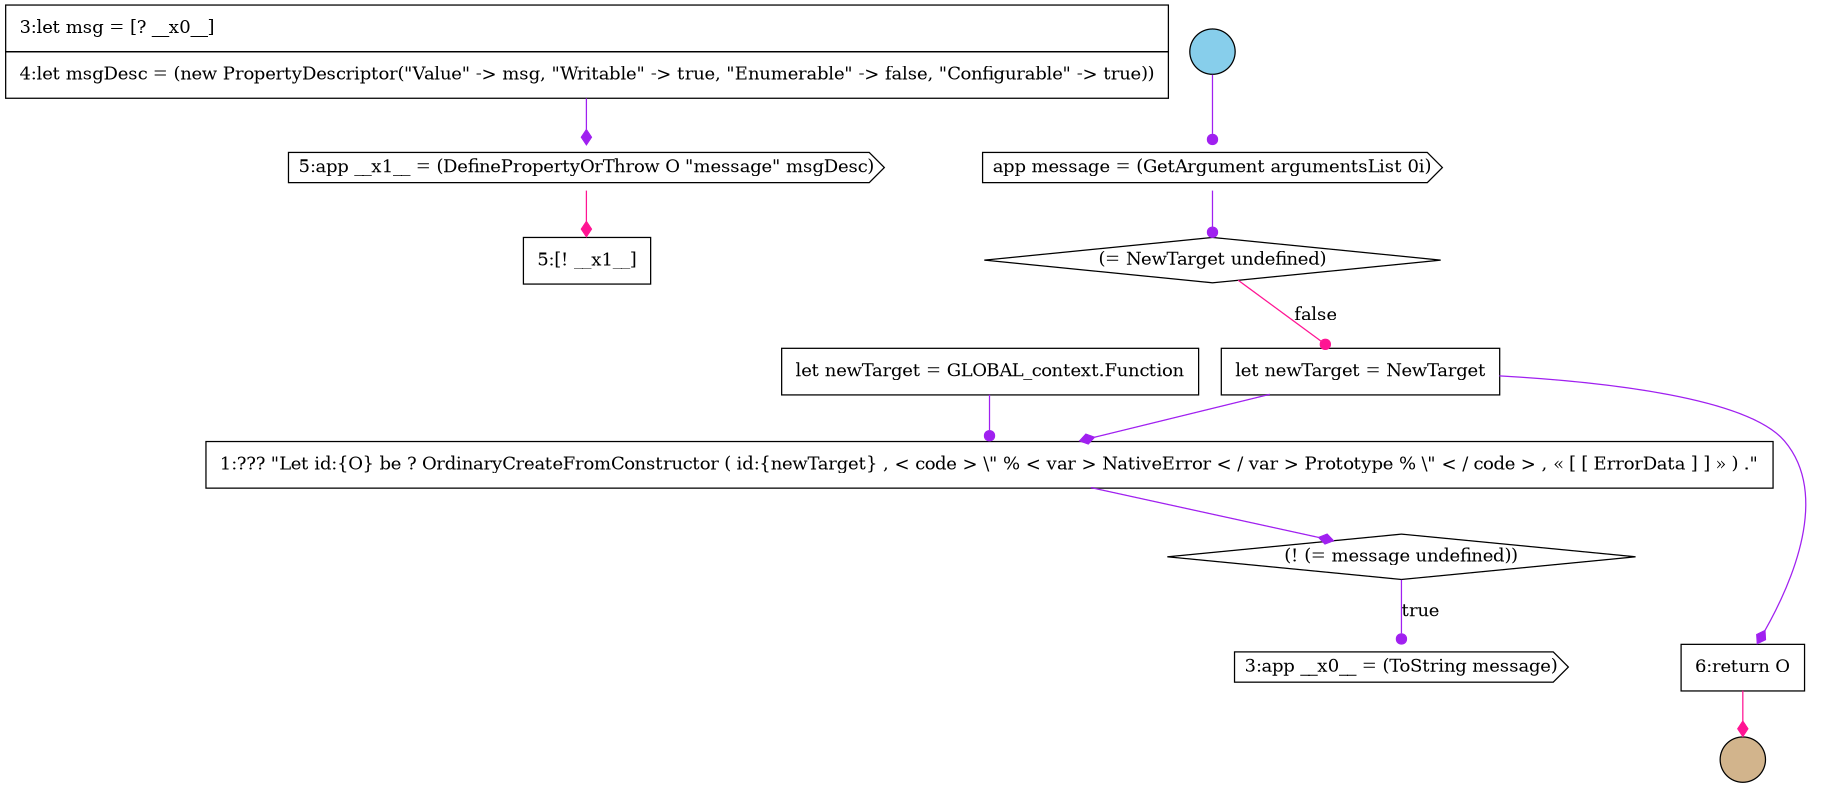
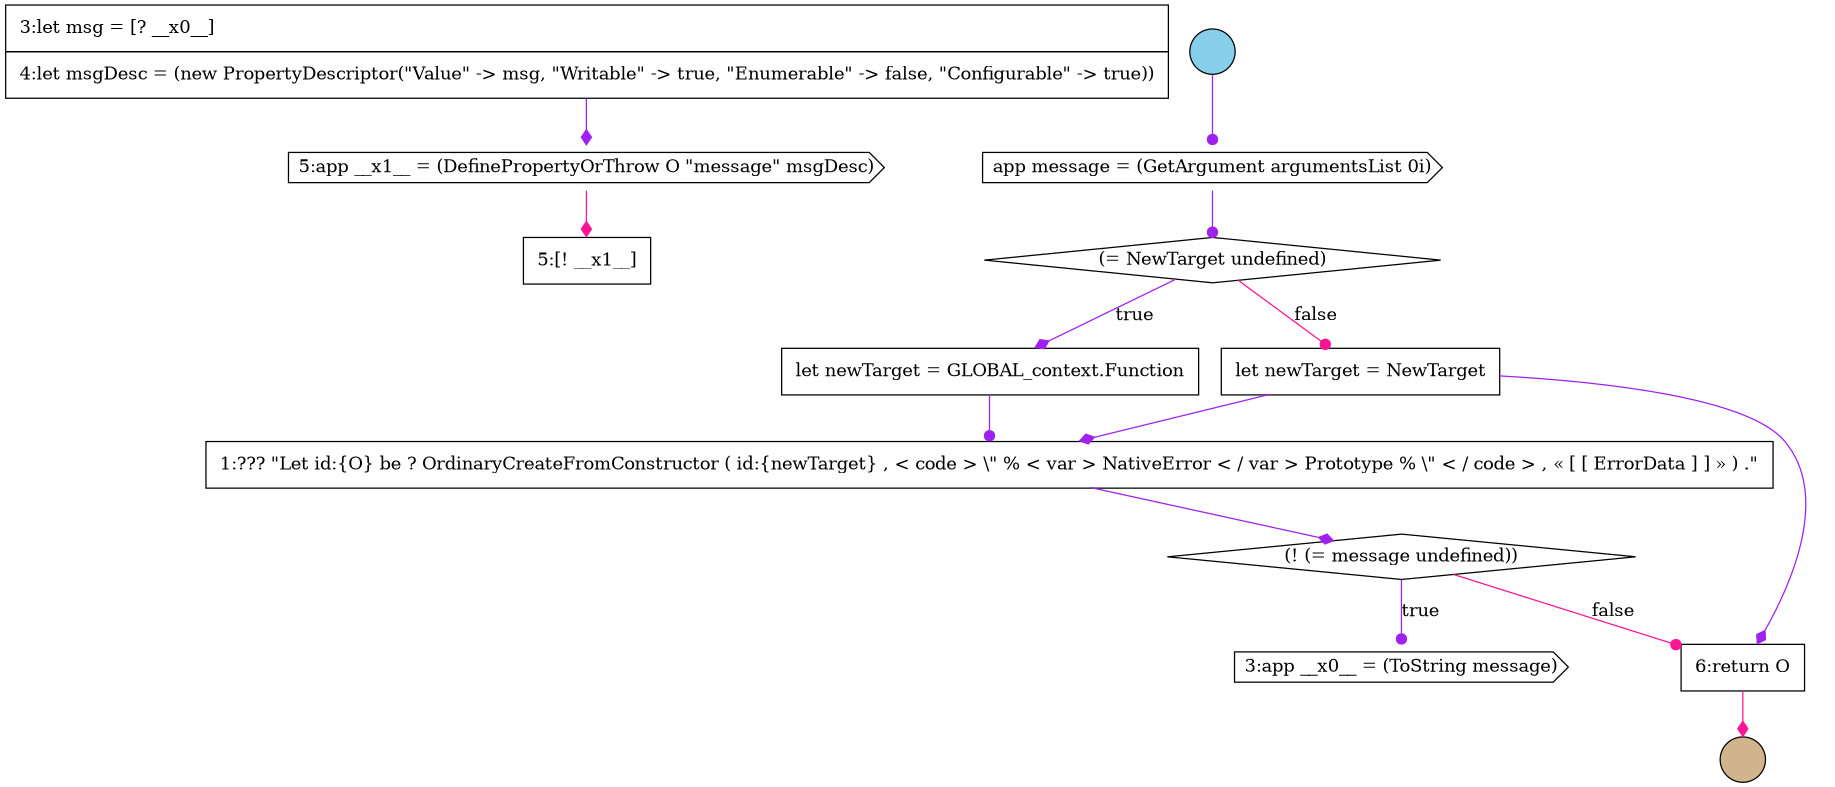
none -> (1112, 310)
none -> (1562, 609)
